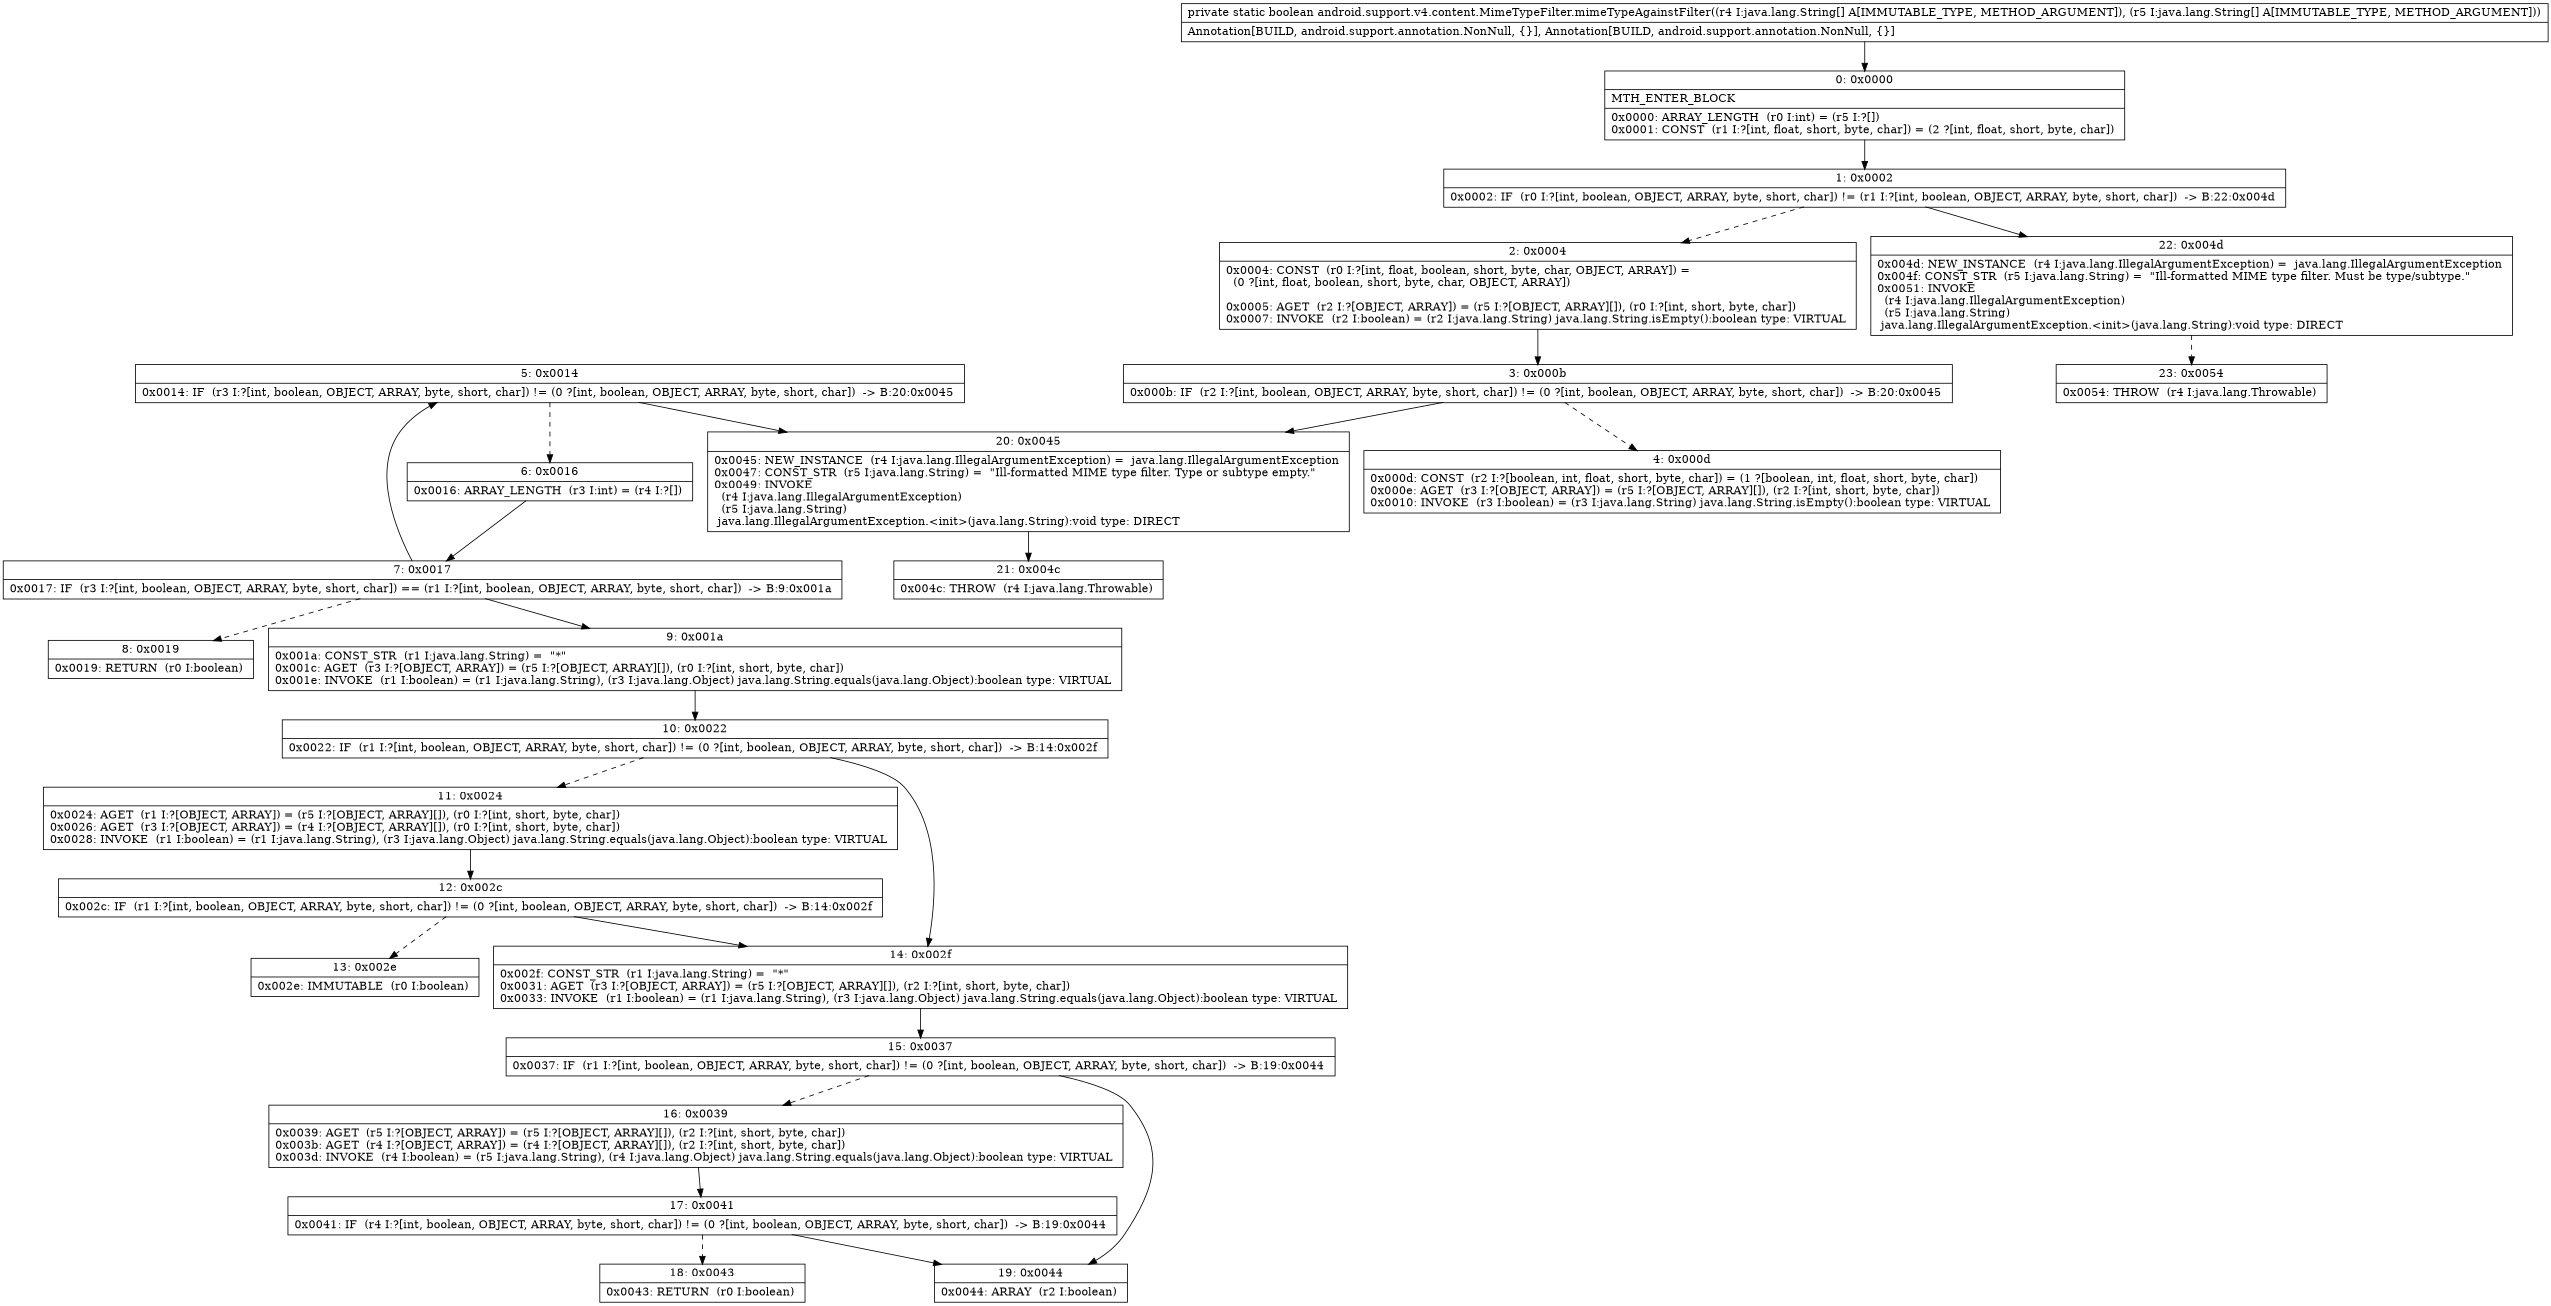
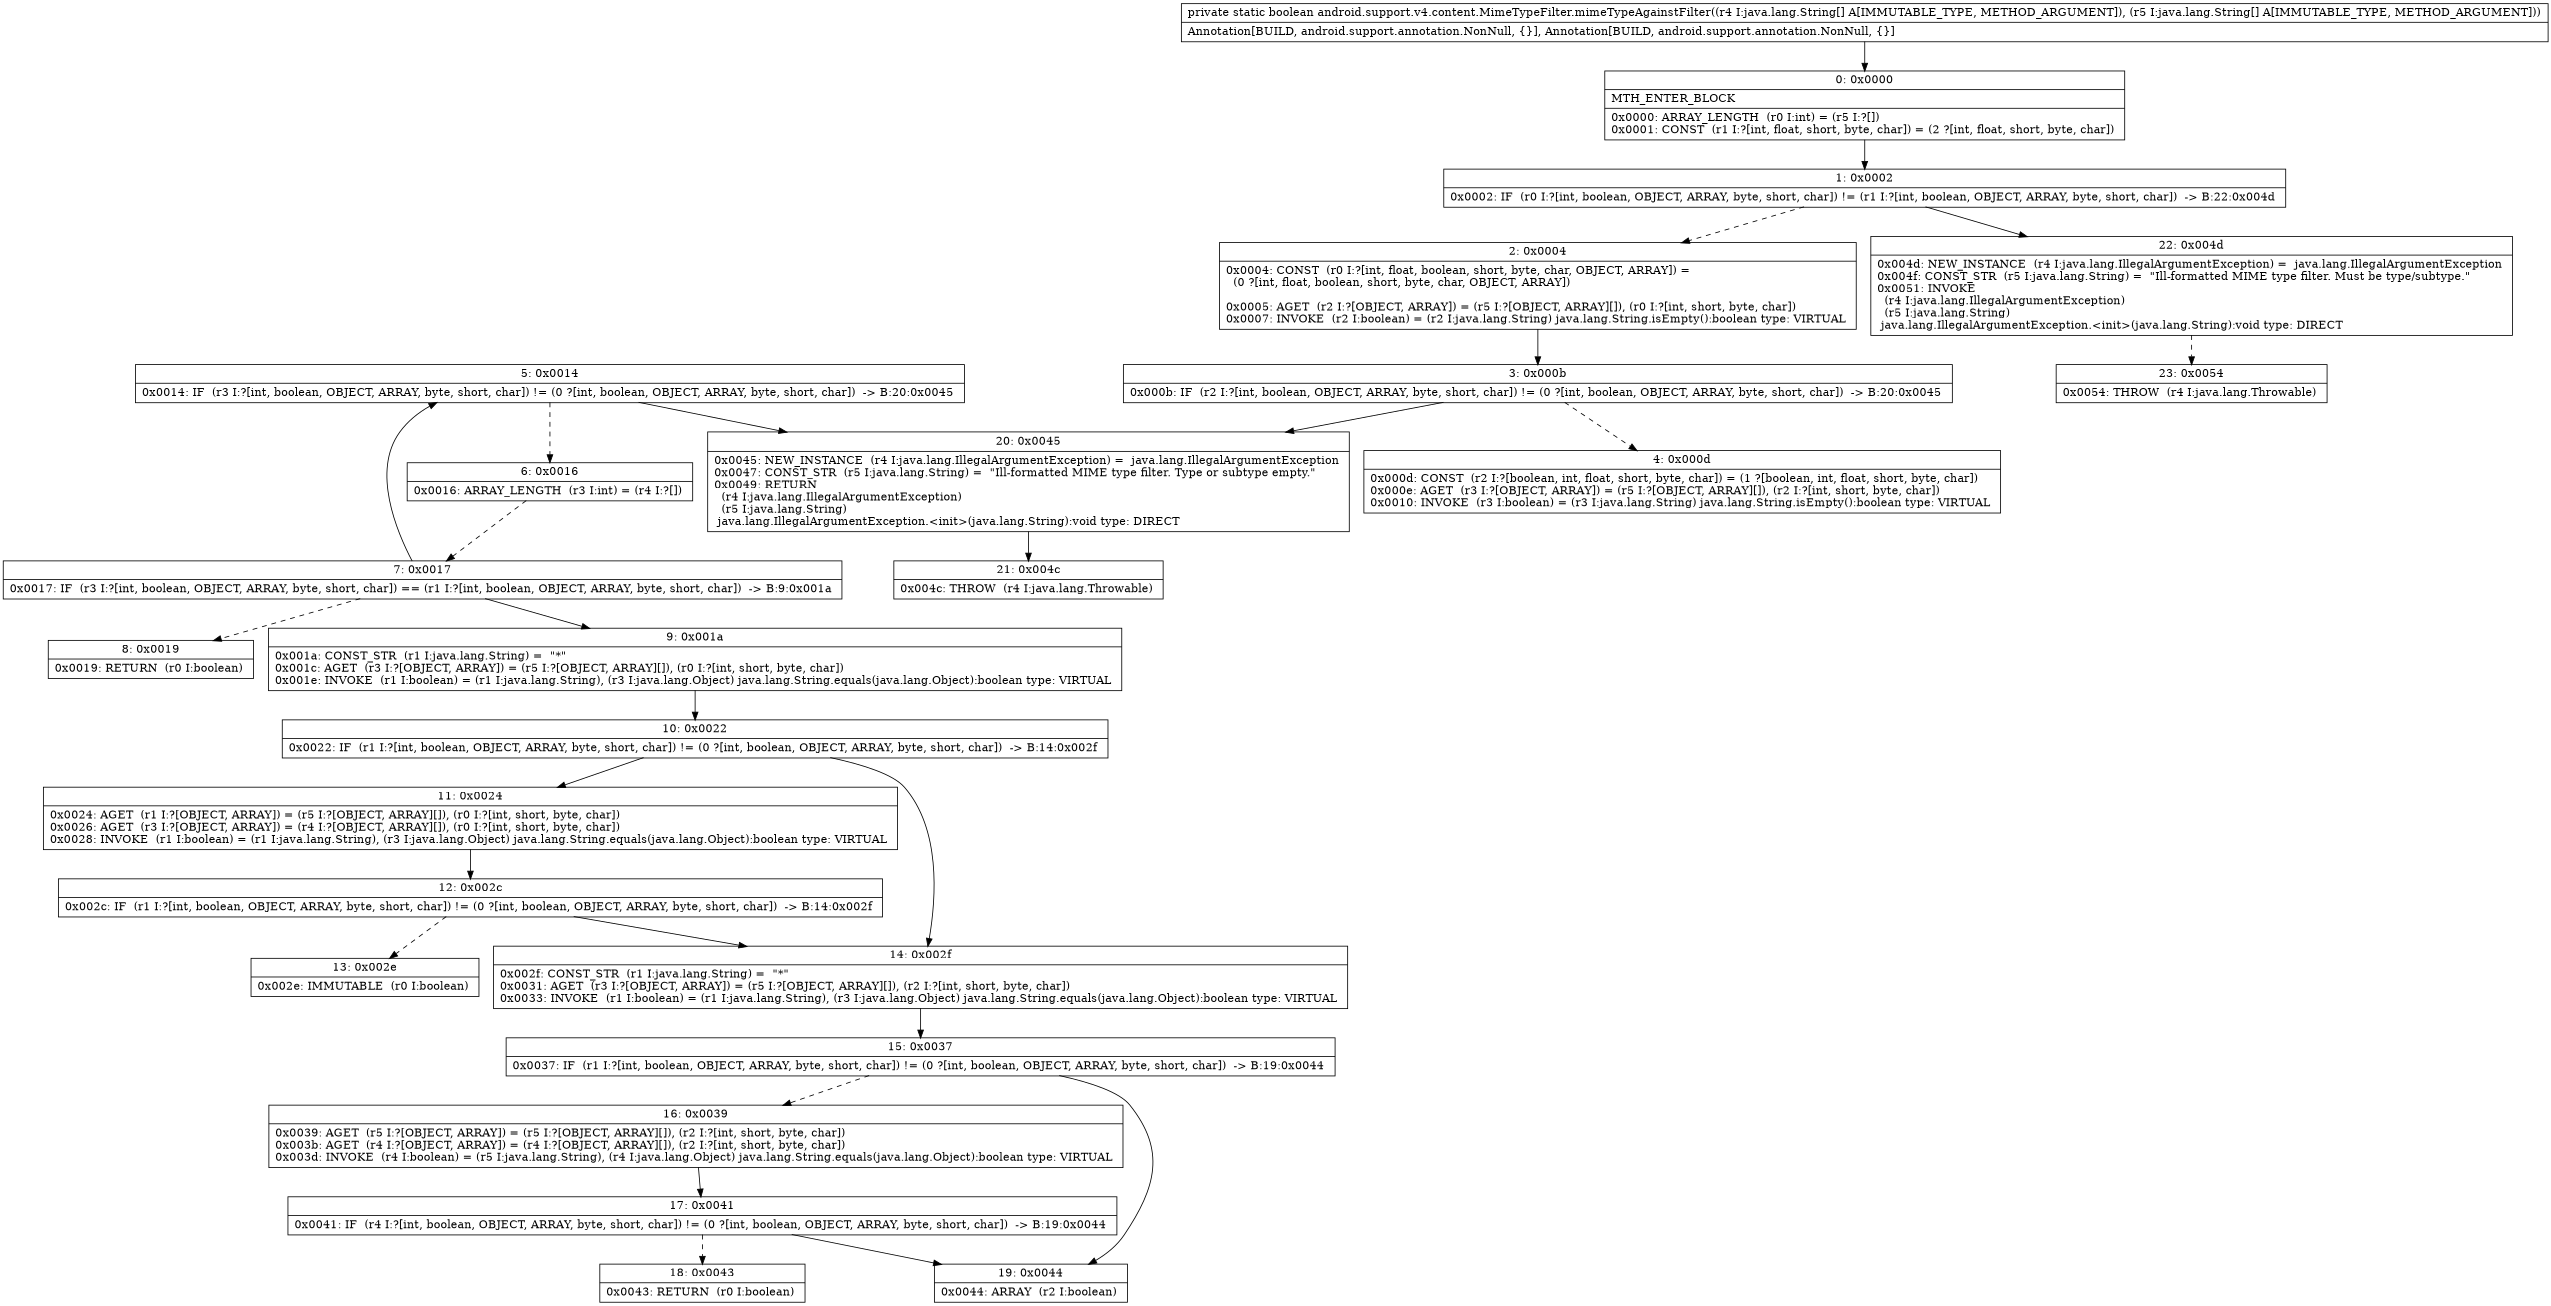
(767, 485) -> (769, 485)
(490, 528) -> (490, 528)
(604, 771) -> (604, 771)
